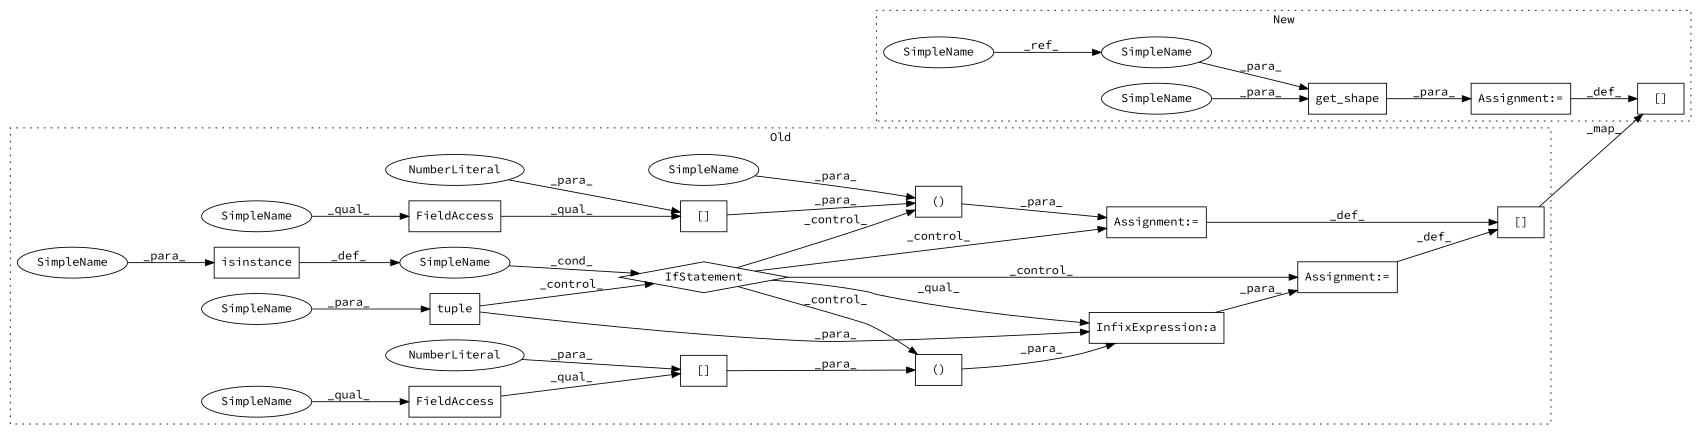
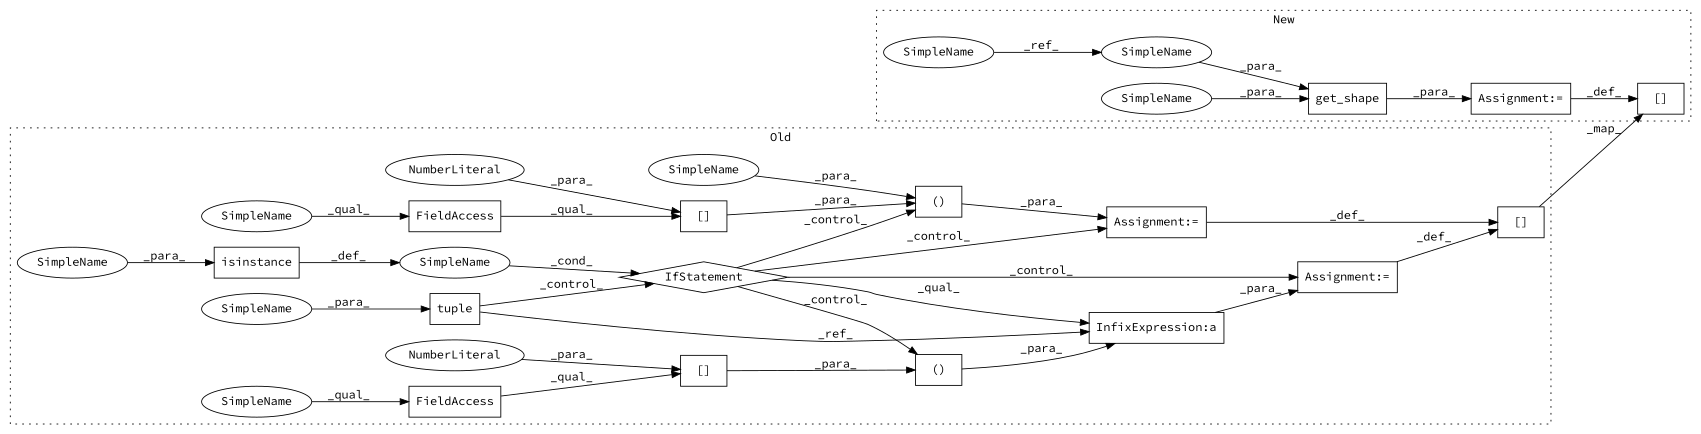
(836, 334) -> (836, 334)
